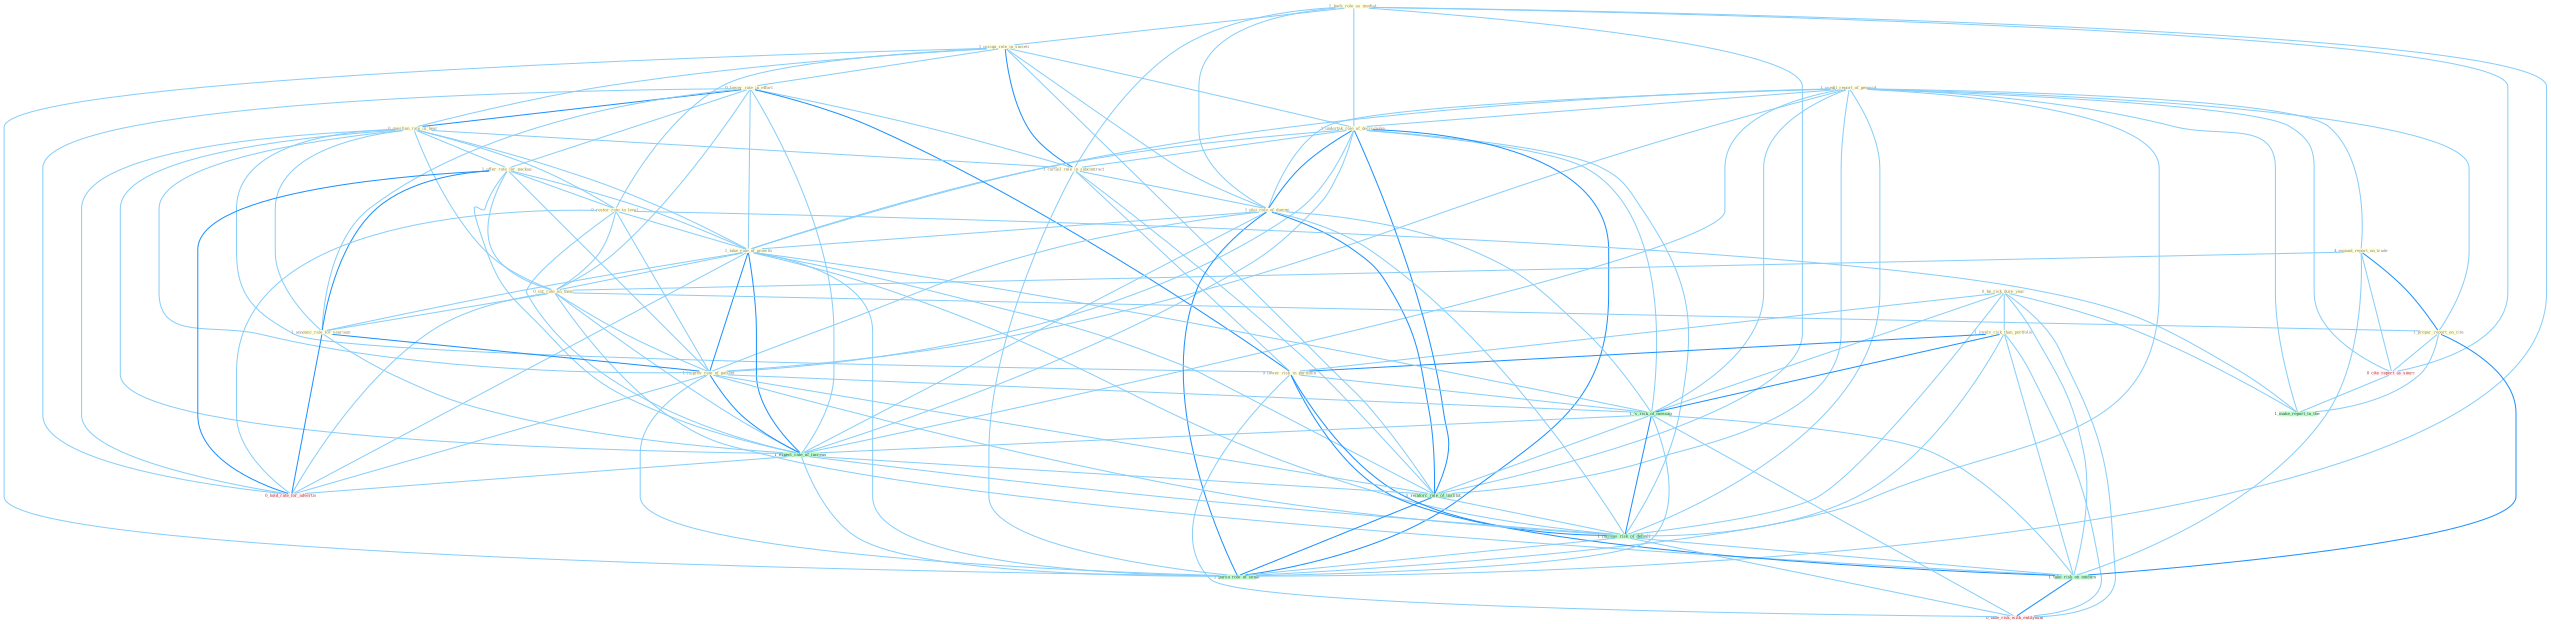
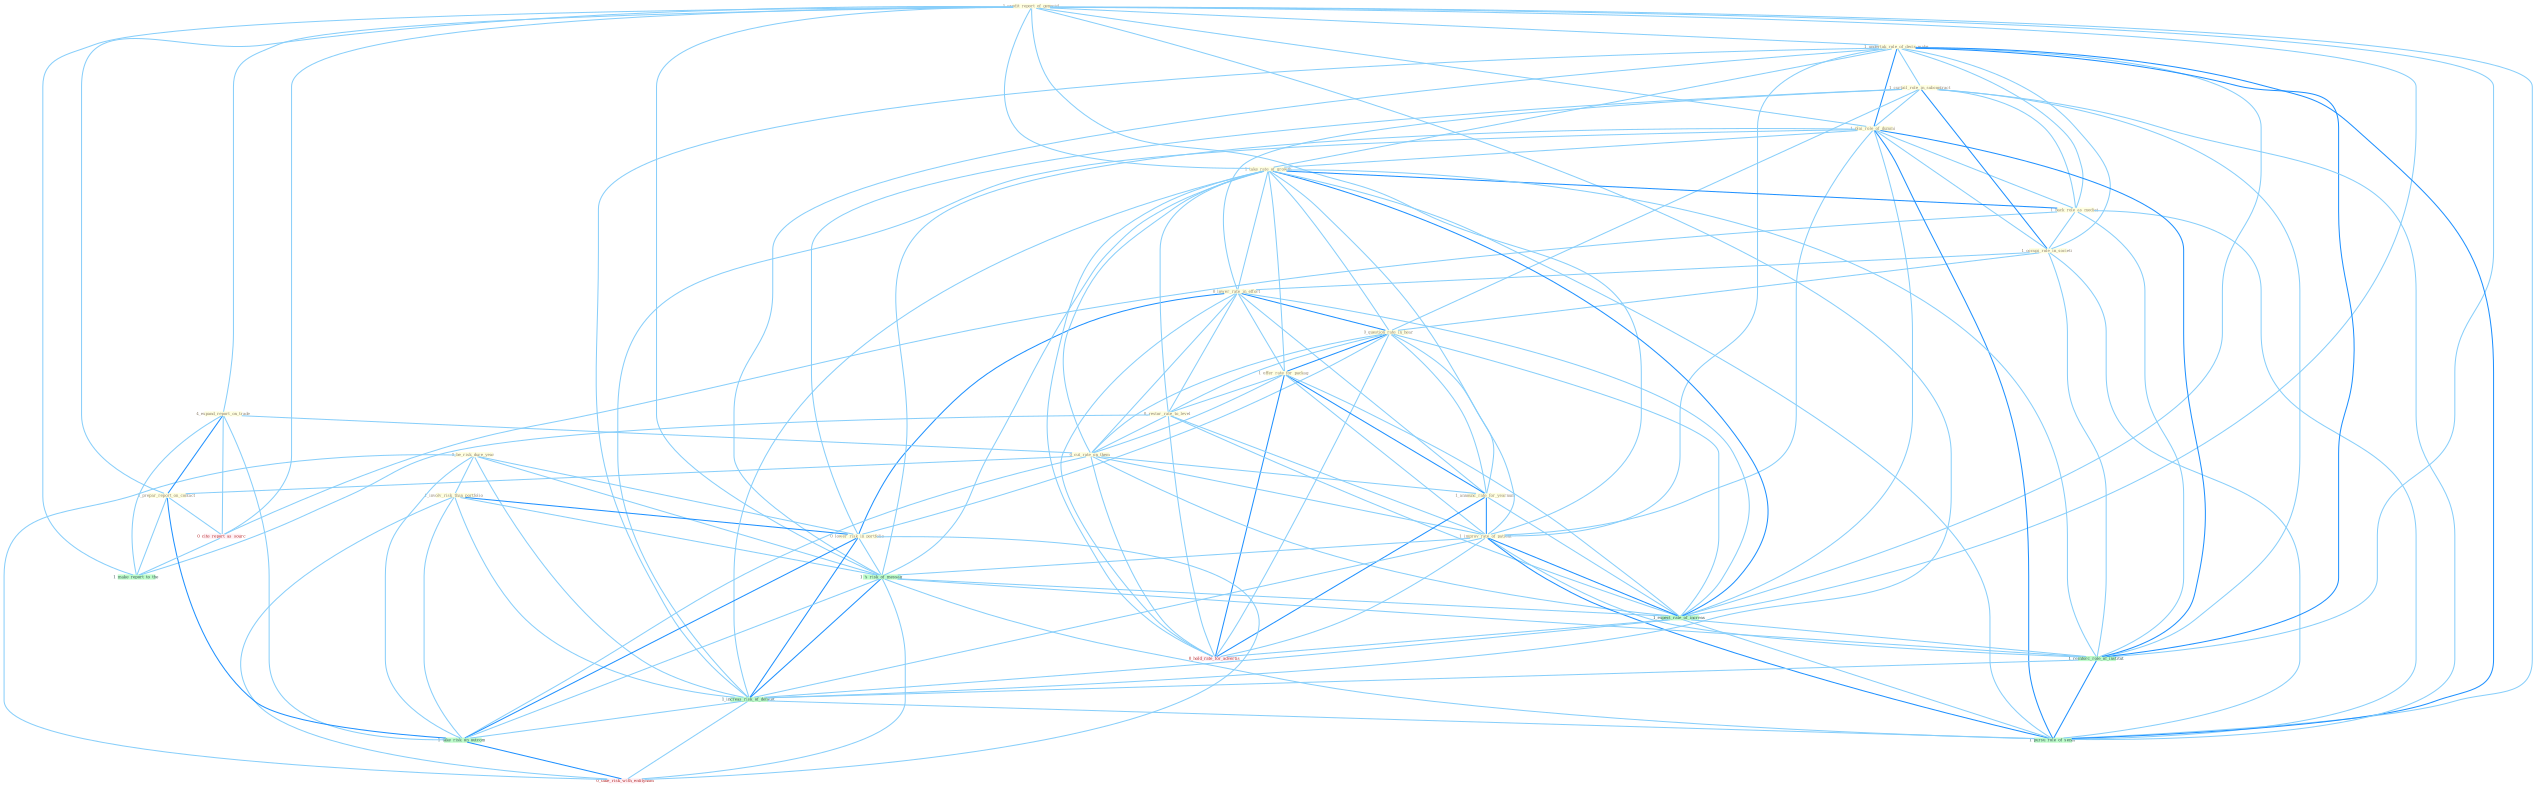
(762, 73) -> (1203, 353)
(461, 149) -> (1337, 353)
(729, 312) -> (1672, 190)
(2439, 332) -> (167, 495)
(2165, 343) -> (150, 476)
(1845, 369) -> (668, 536)
(849, 553) -> (1759, 660)
